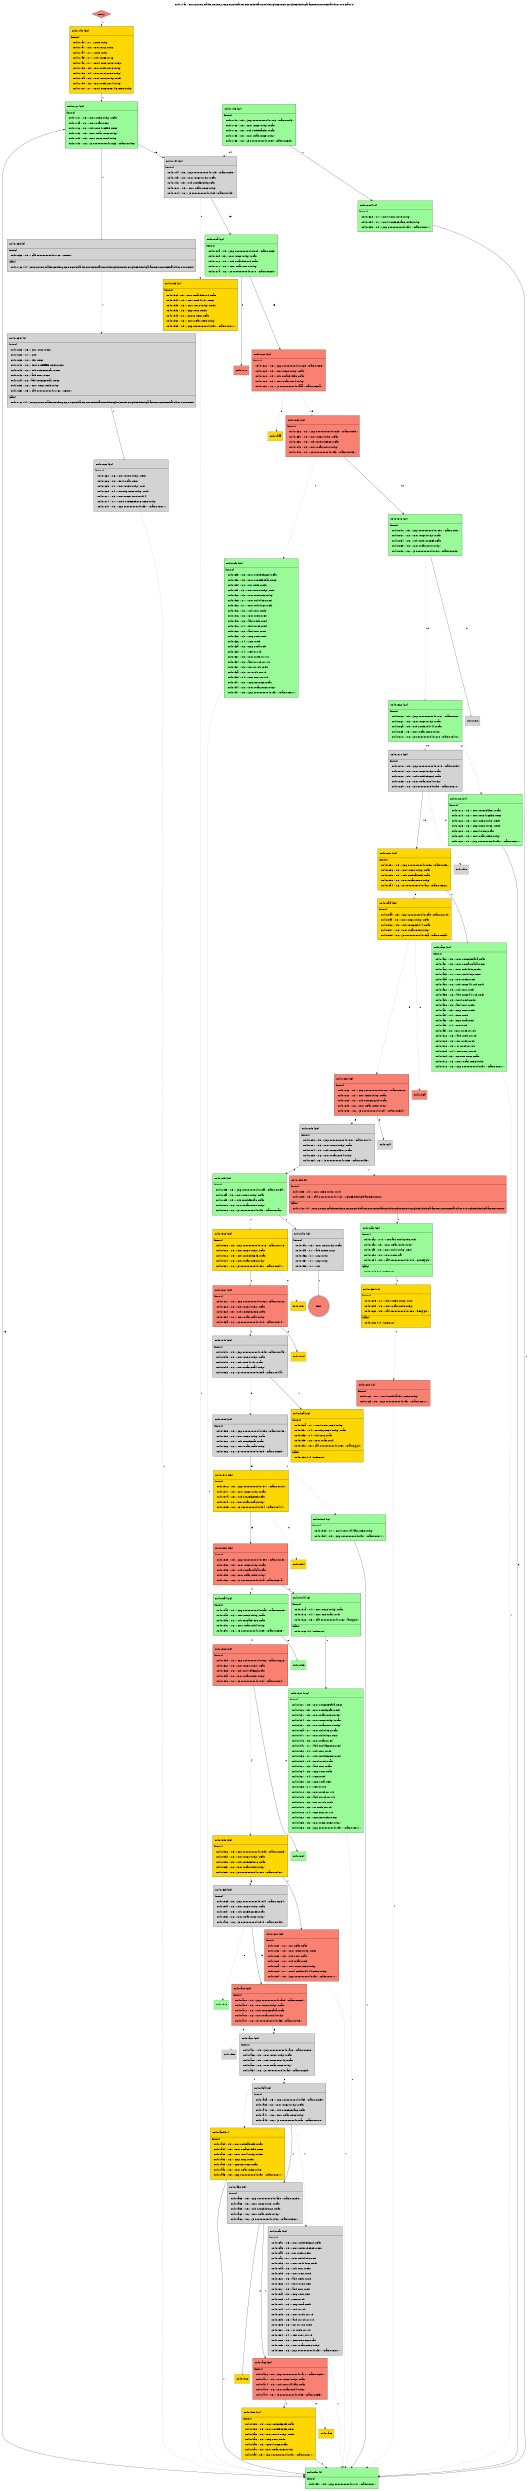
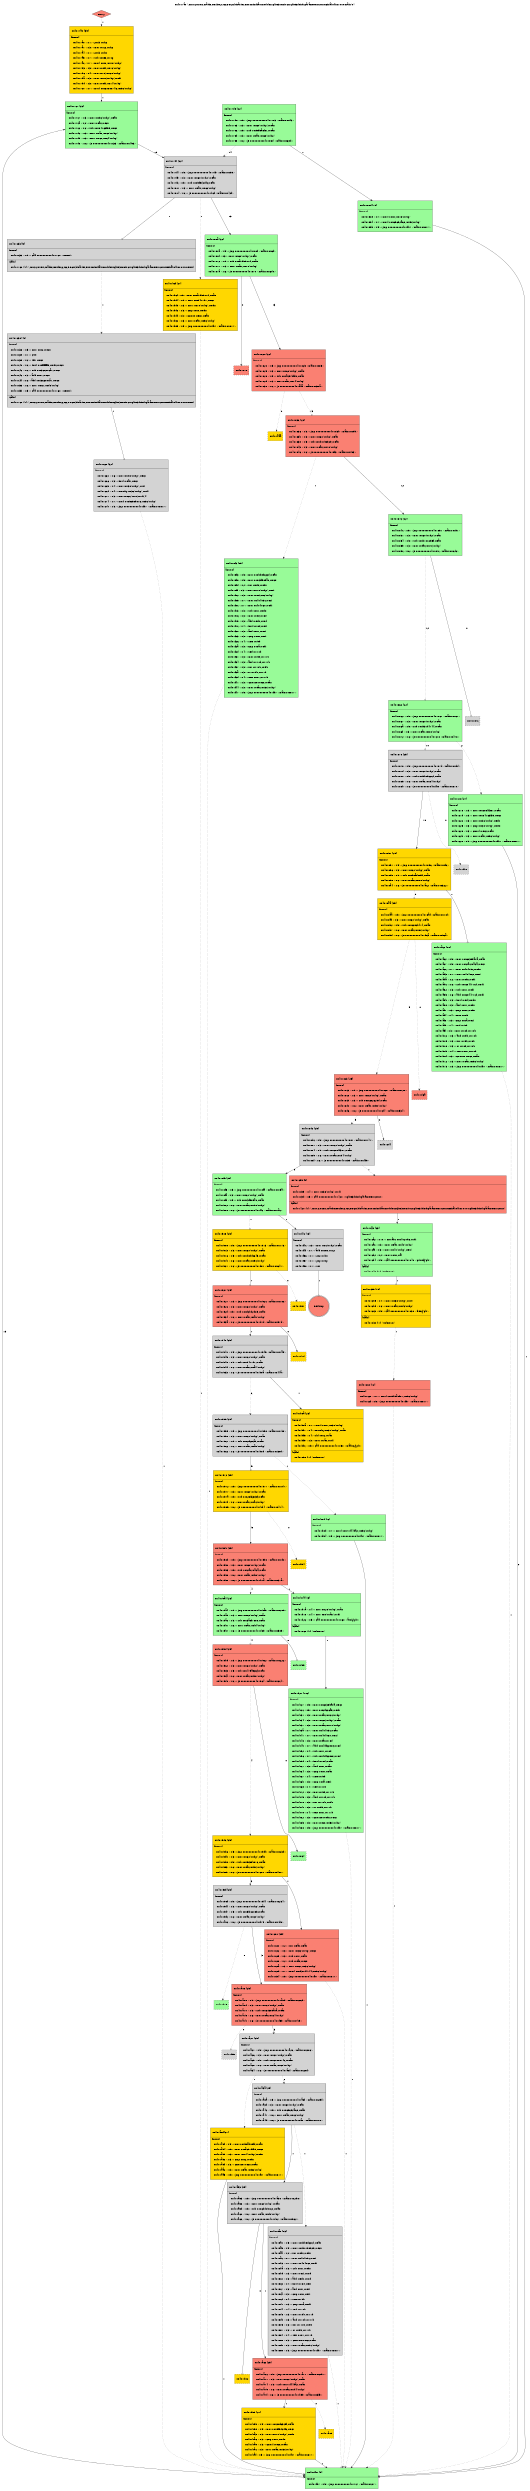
(101, 193) -> (149, 218)
(319, 1306) -> (319, 1306)
